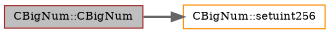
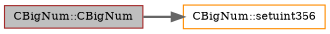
(254, 17) -> (254, 17)
